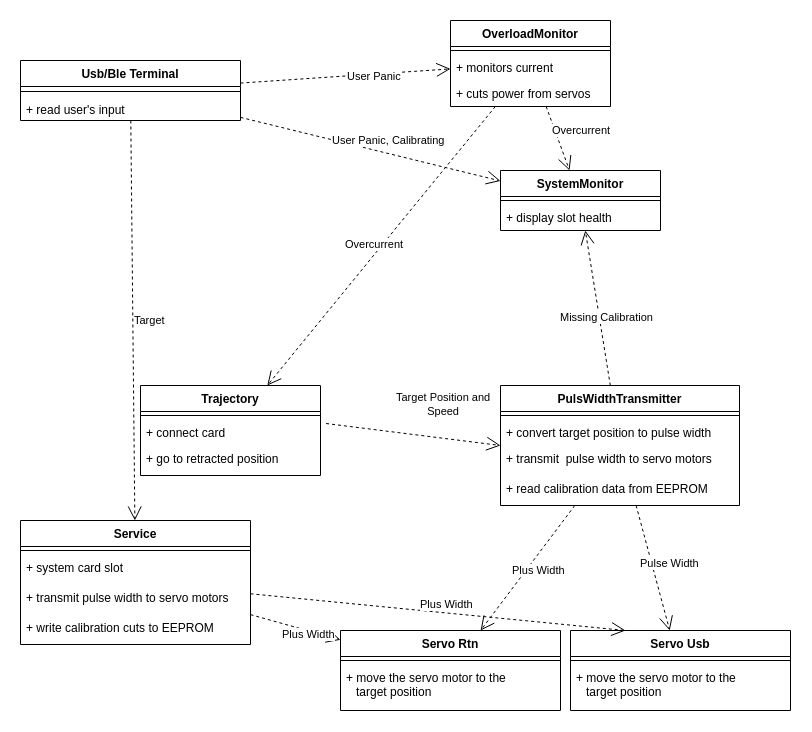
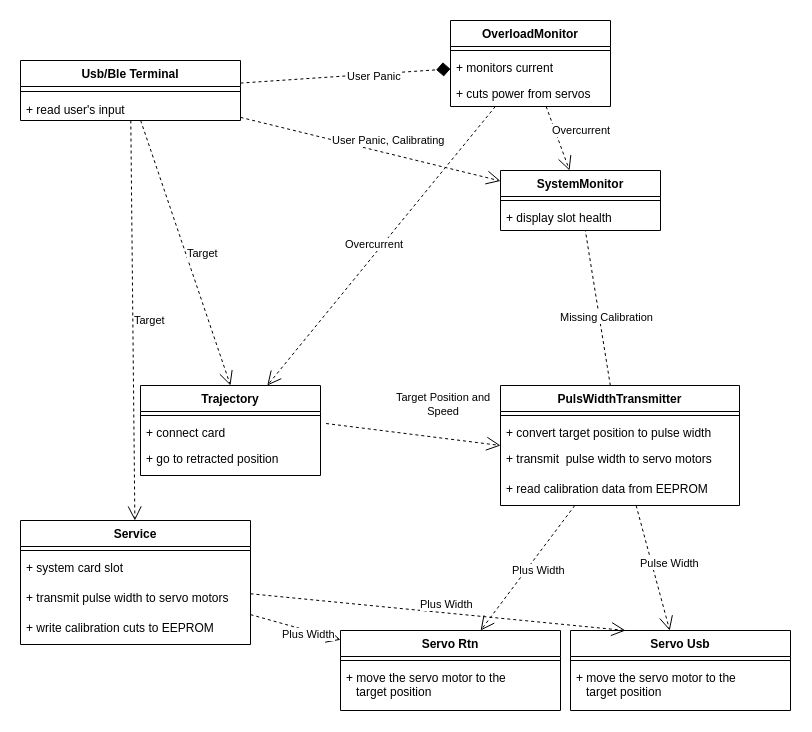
(441, 70) -> (436, 70)
(586, 236) -> (586, 236)
none -> (185, 252)
